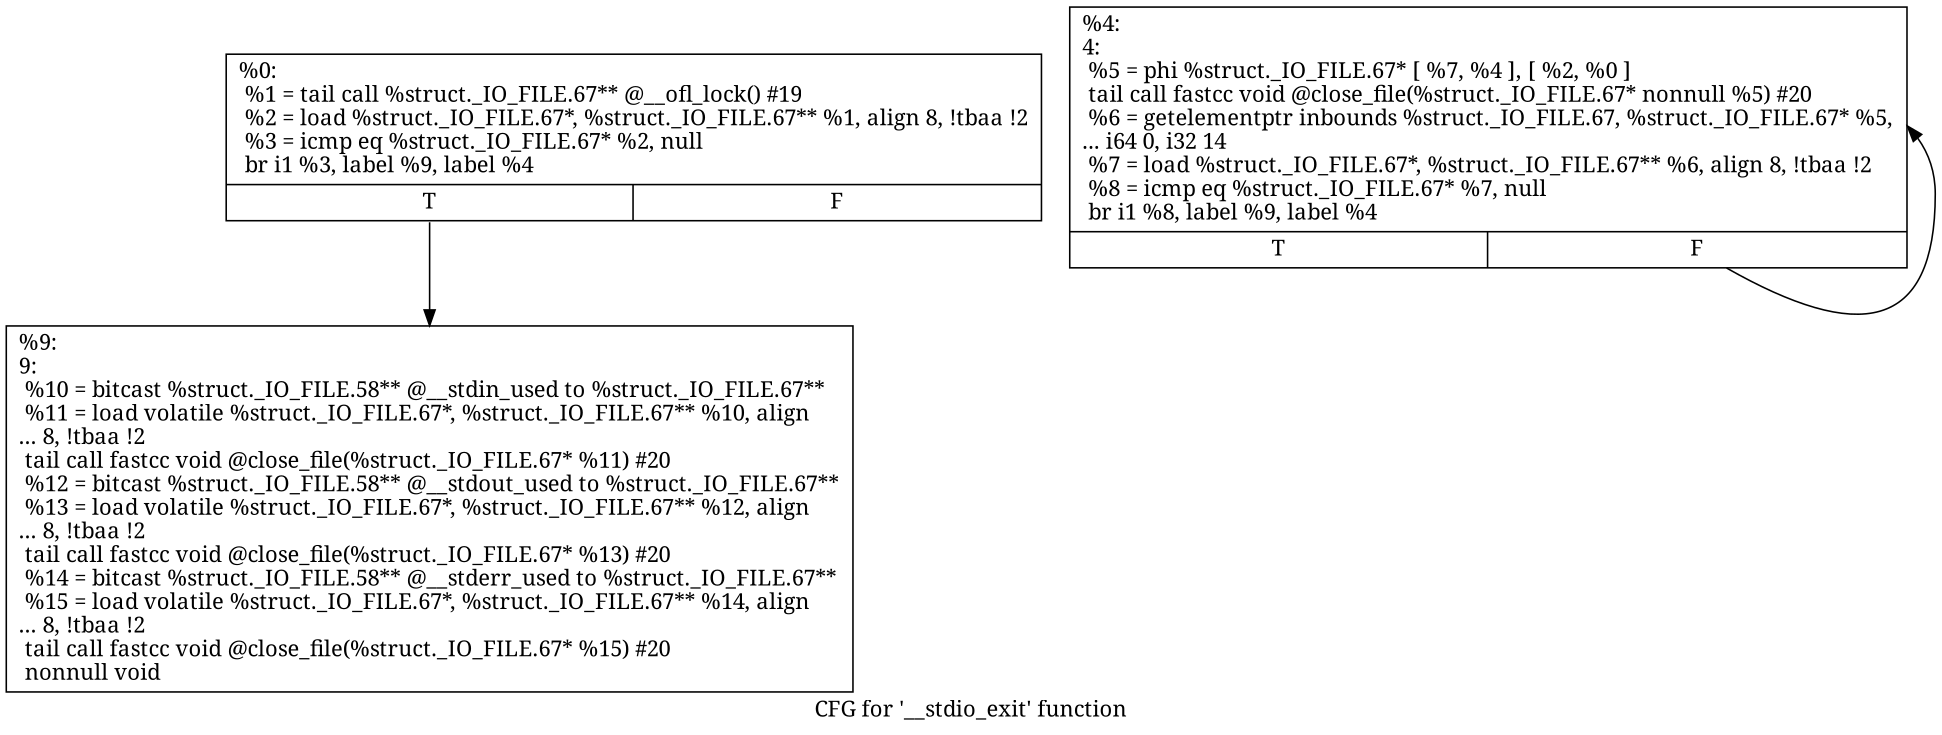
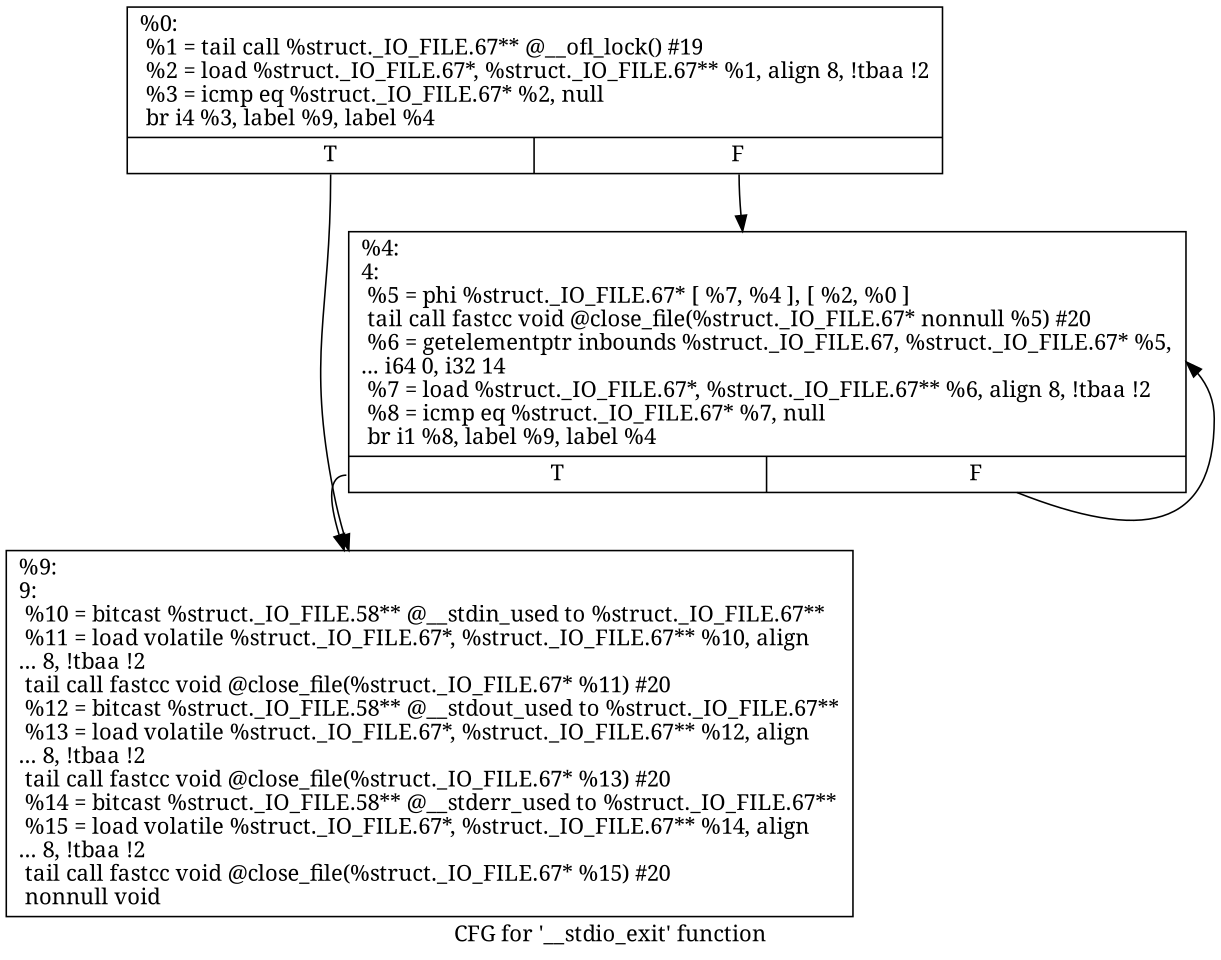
(386, 166) -> (287, 119)
none -> (740, 195)
none -> (332, 501)
